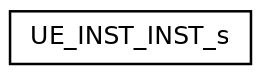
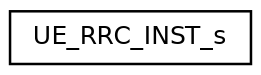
(131, 38) -> (131, 38)
